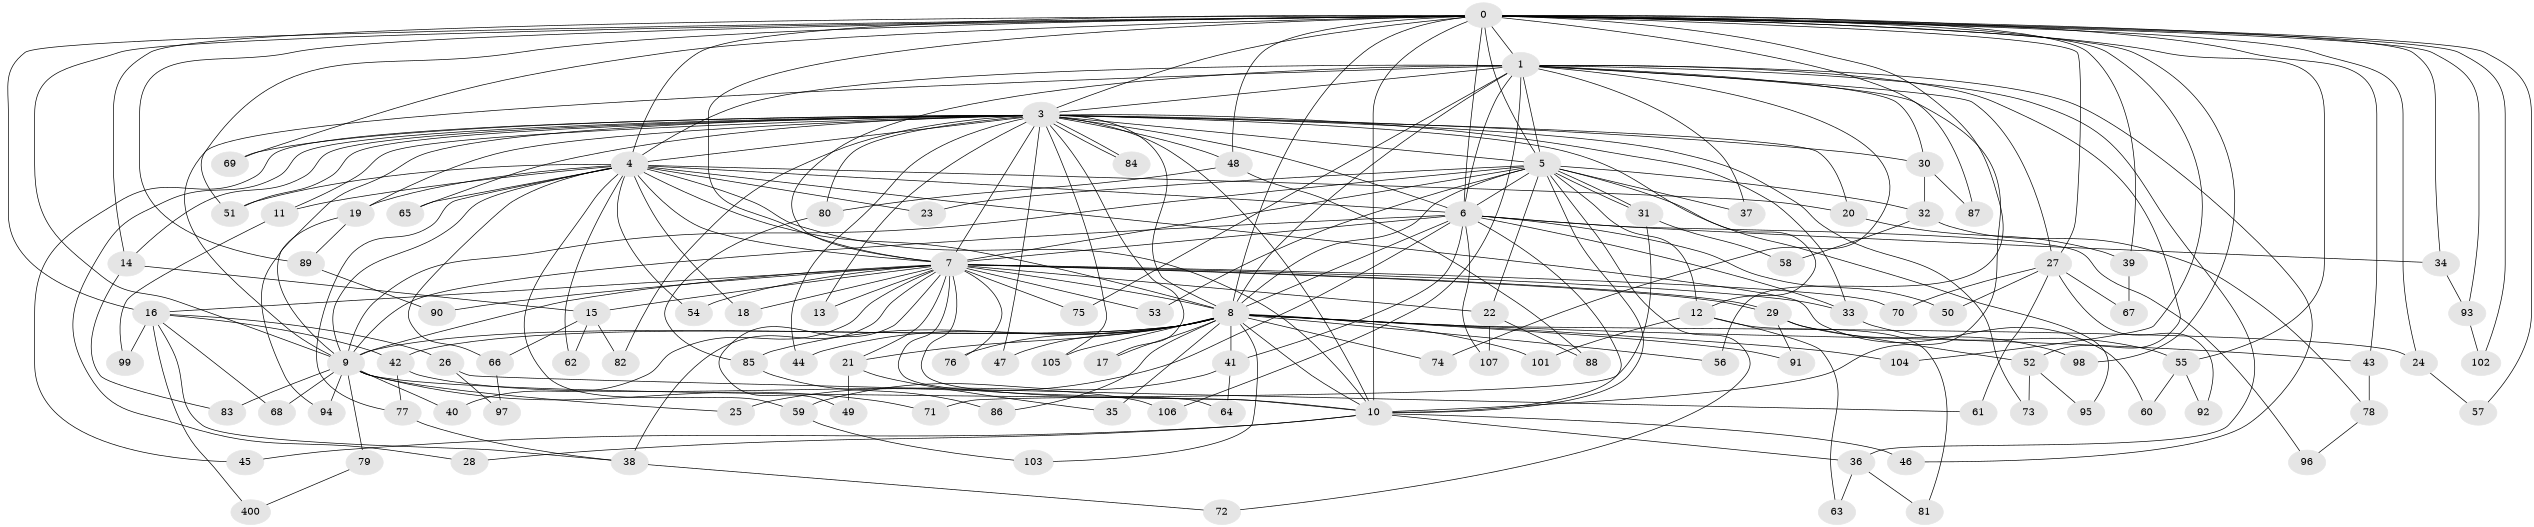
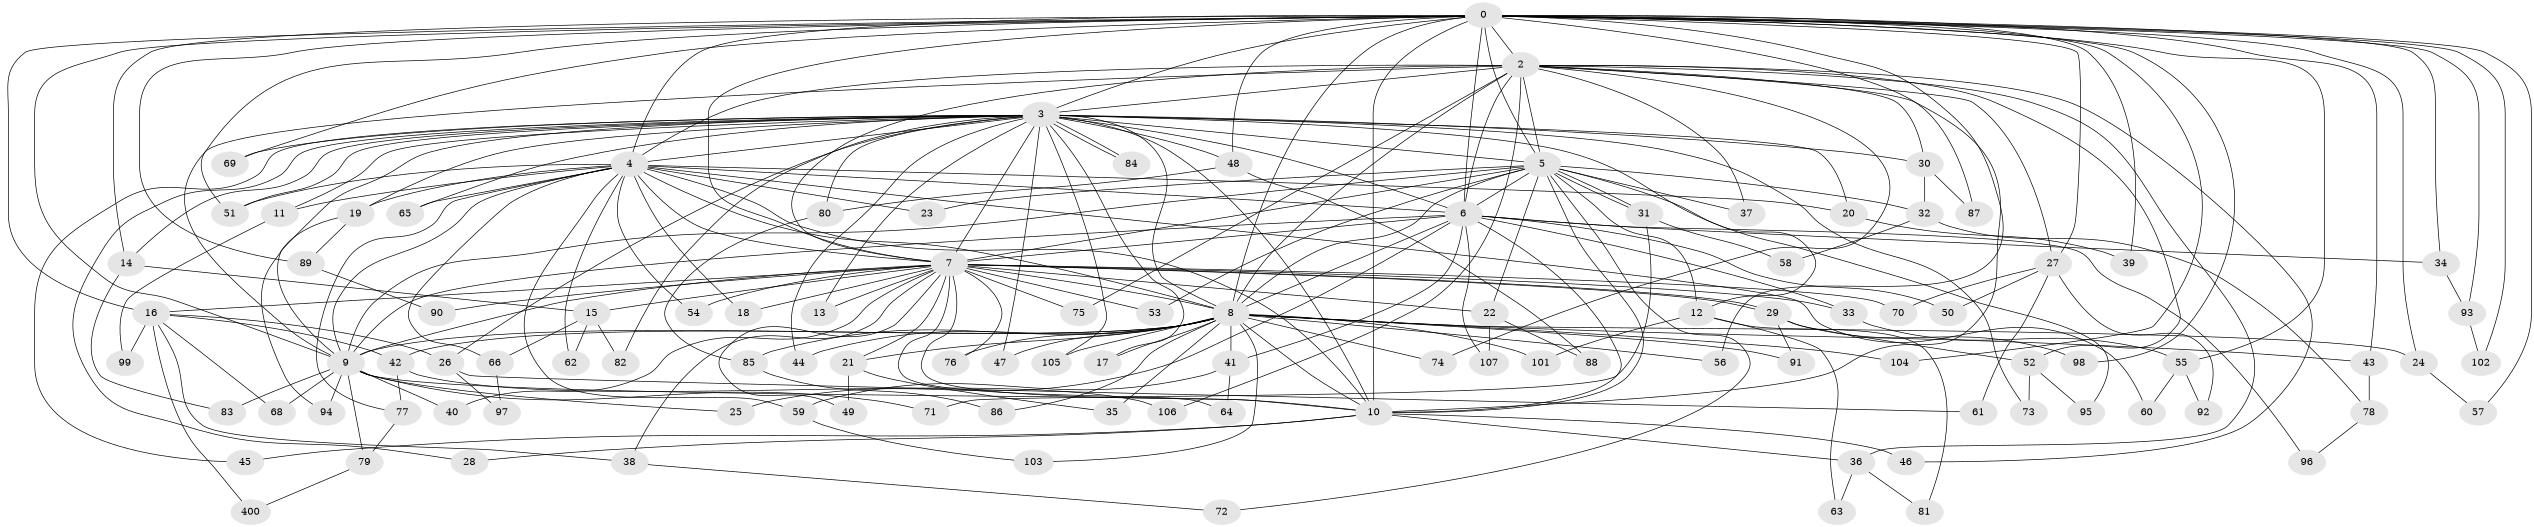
(1521, 65) -> (1521, 65)
(1547, 142) -> (739, 191)
(2129, 313) -> none
(513, 446) -> (384, 438)
